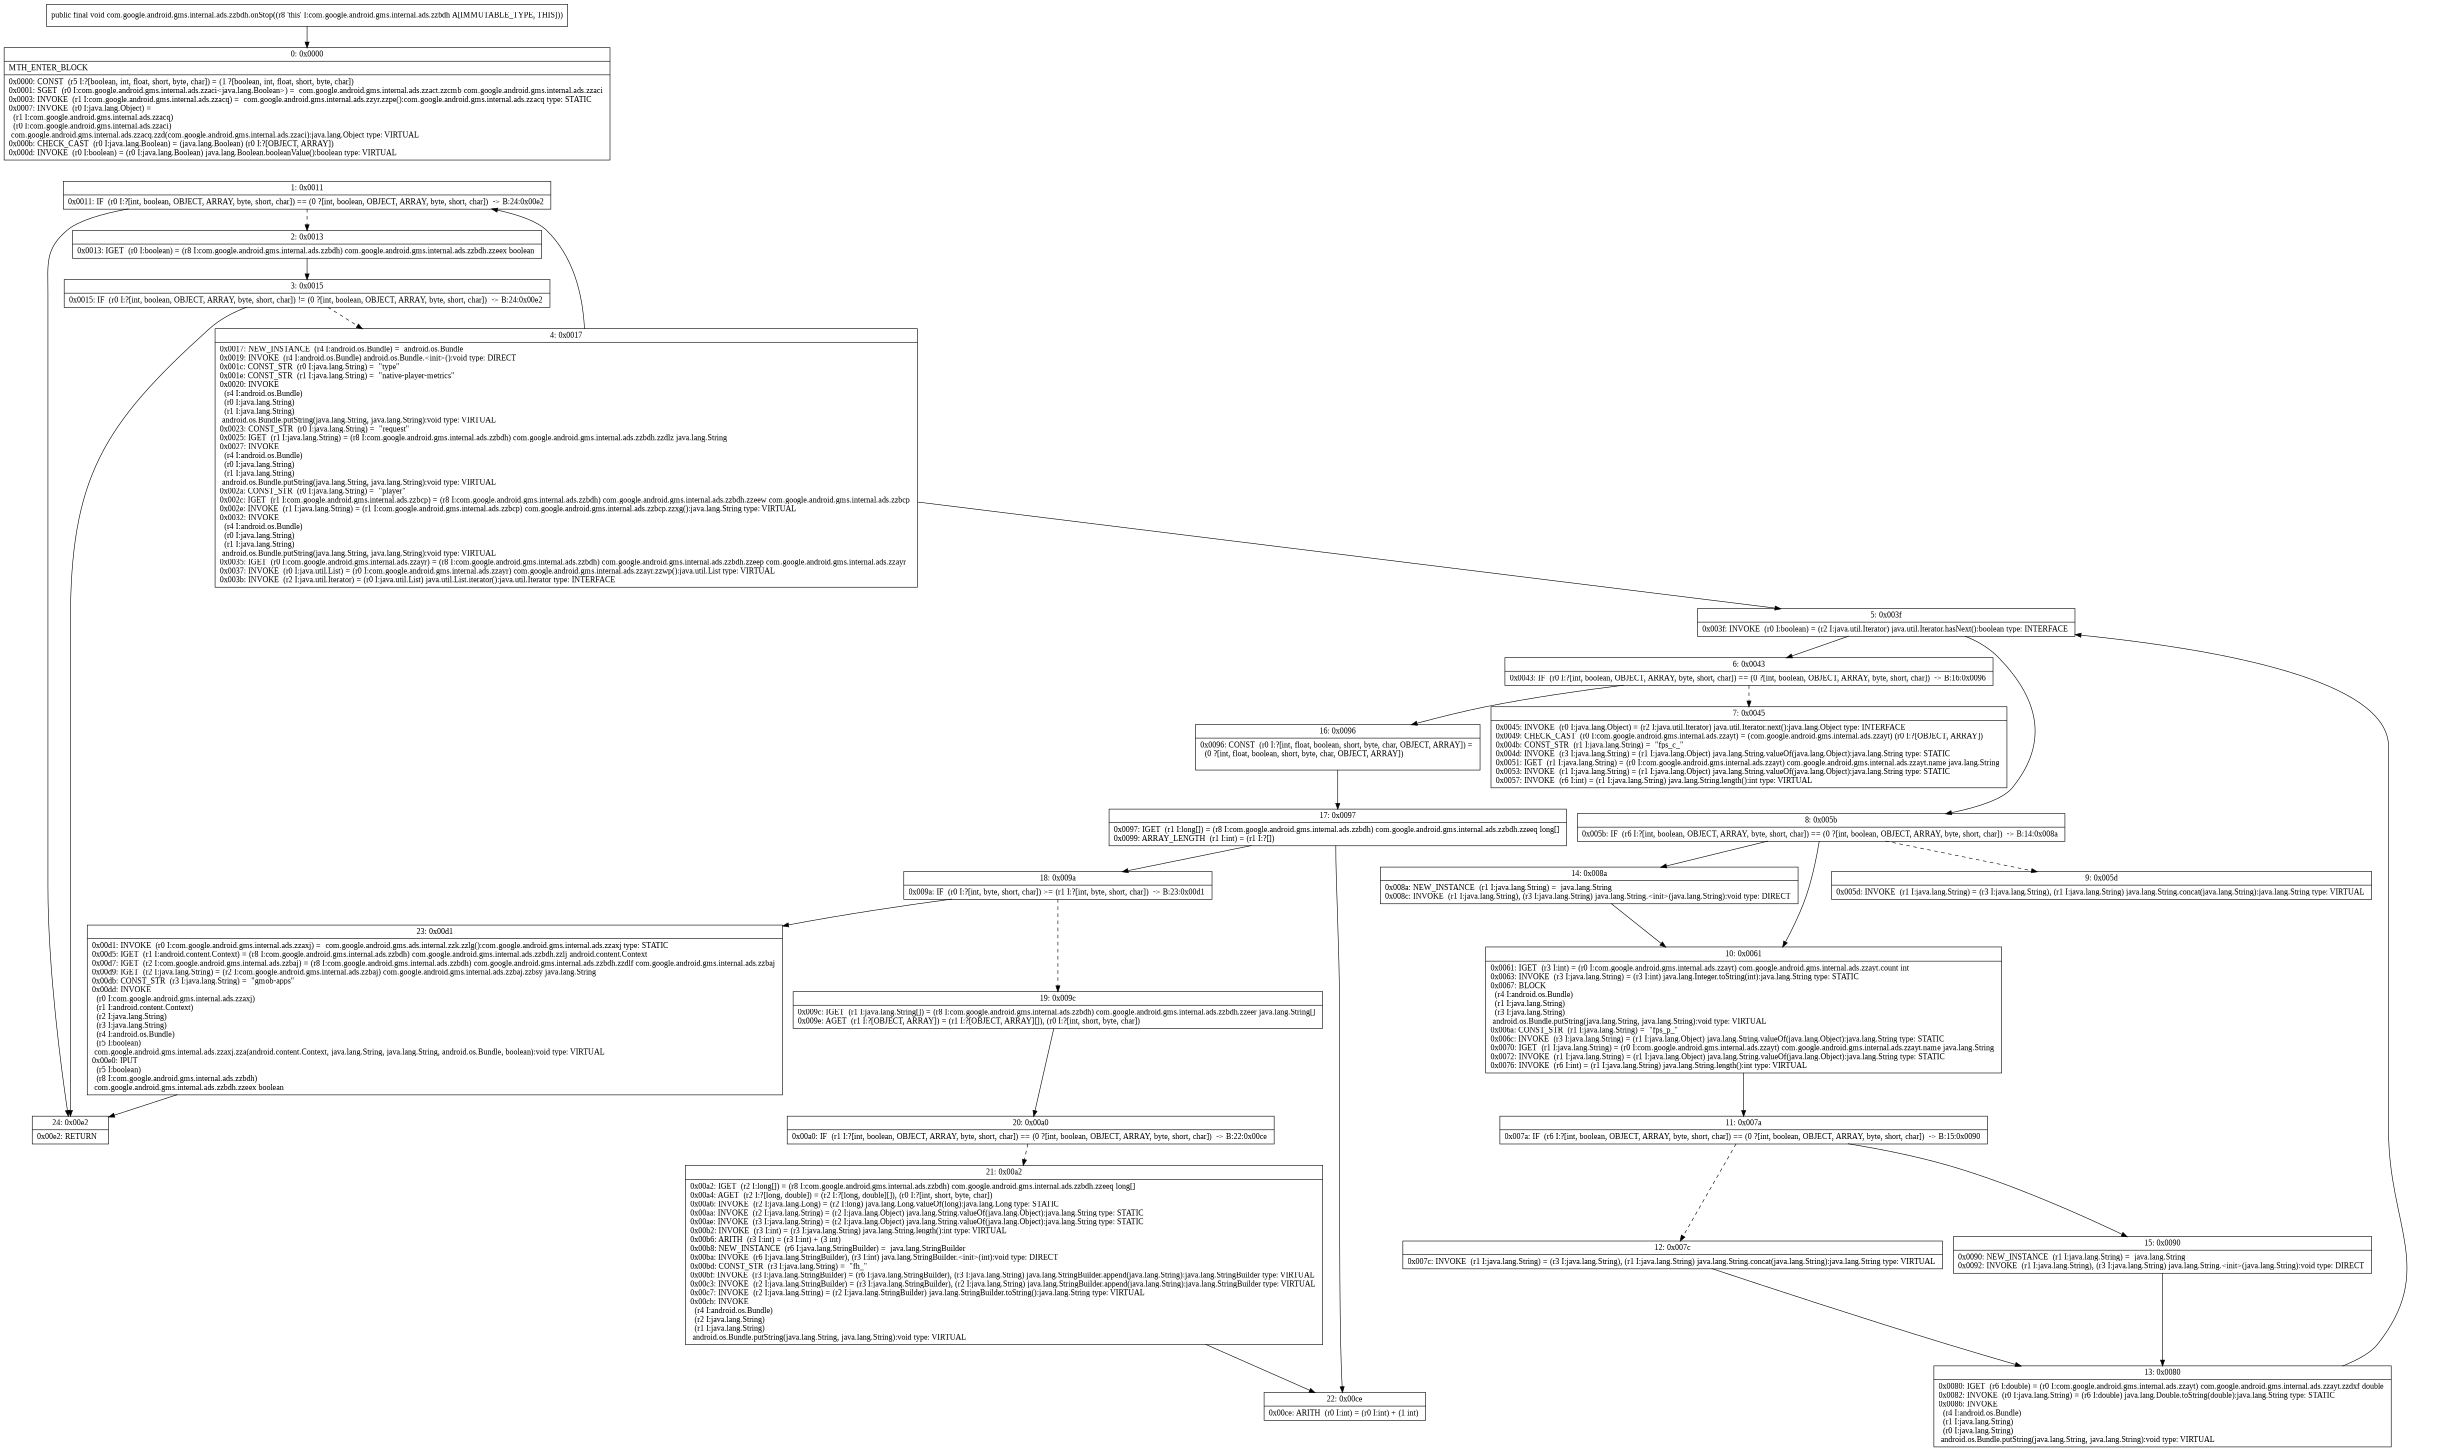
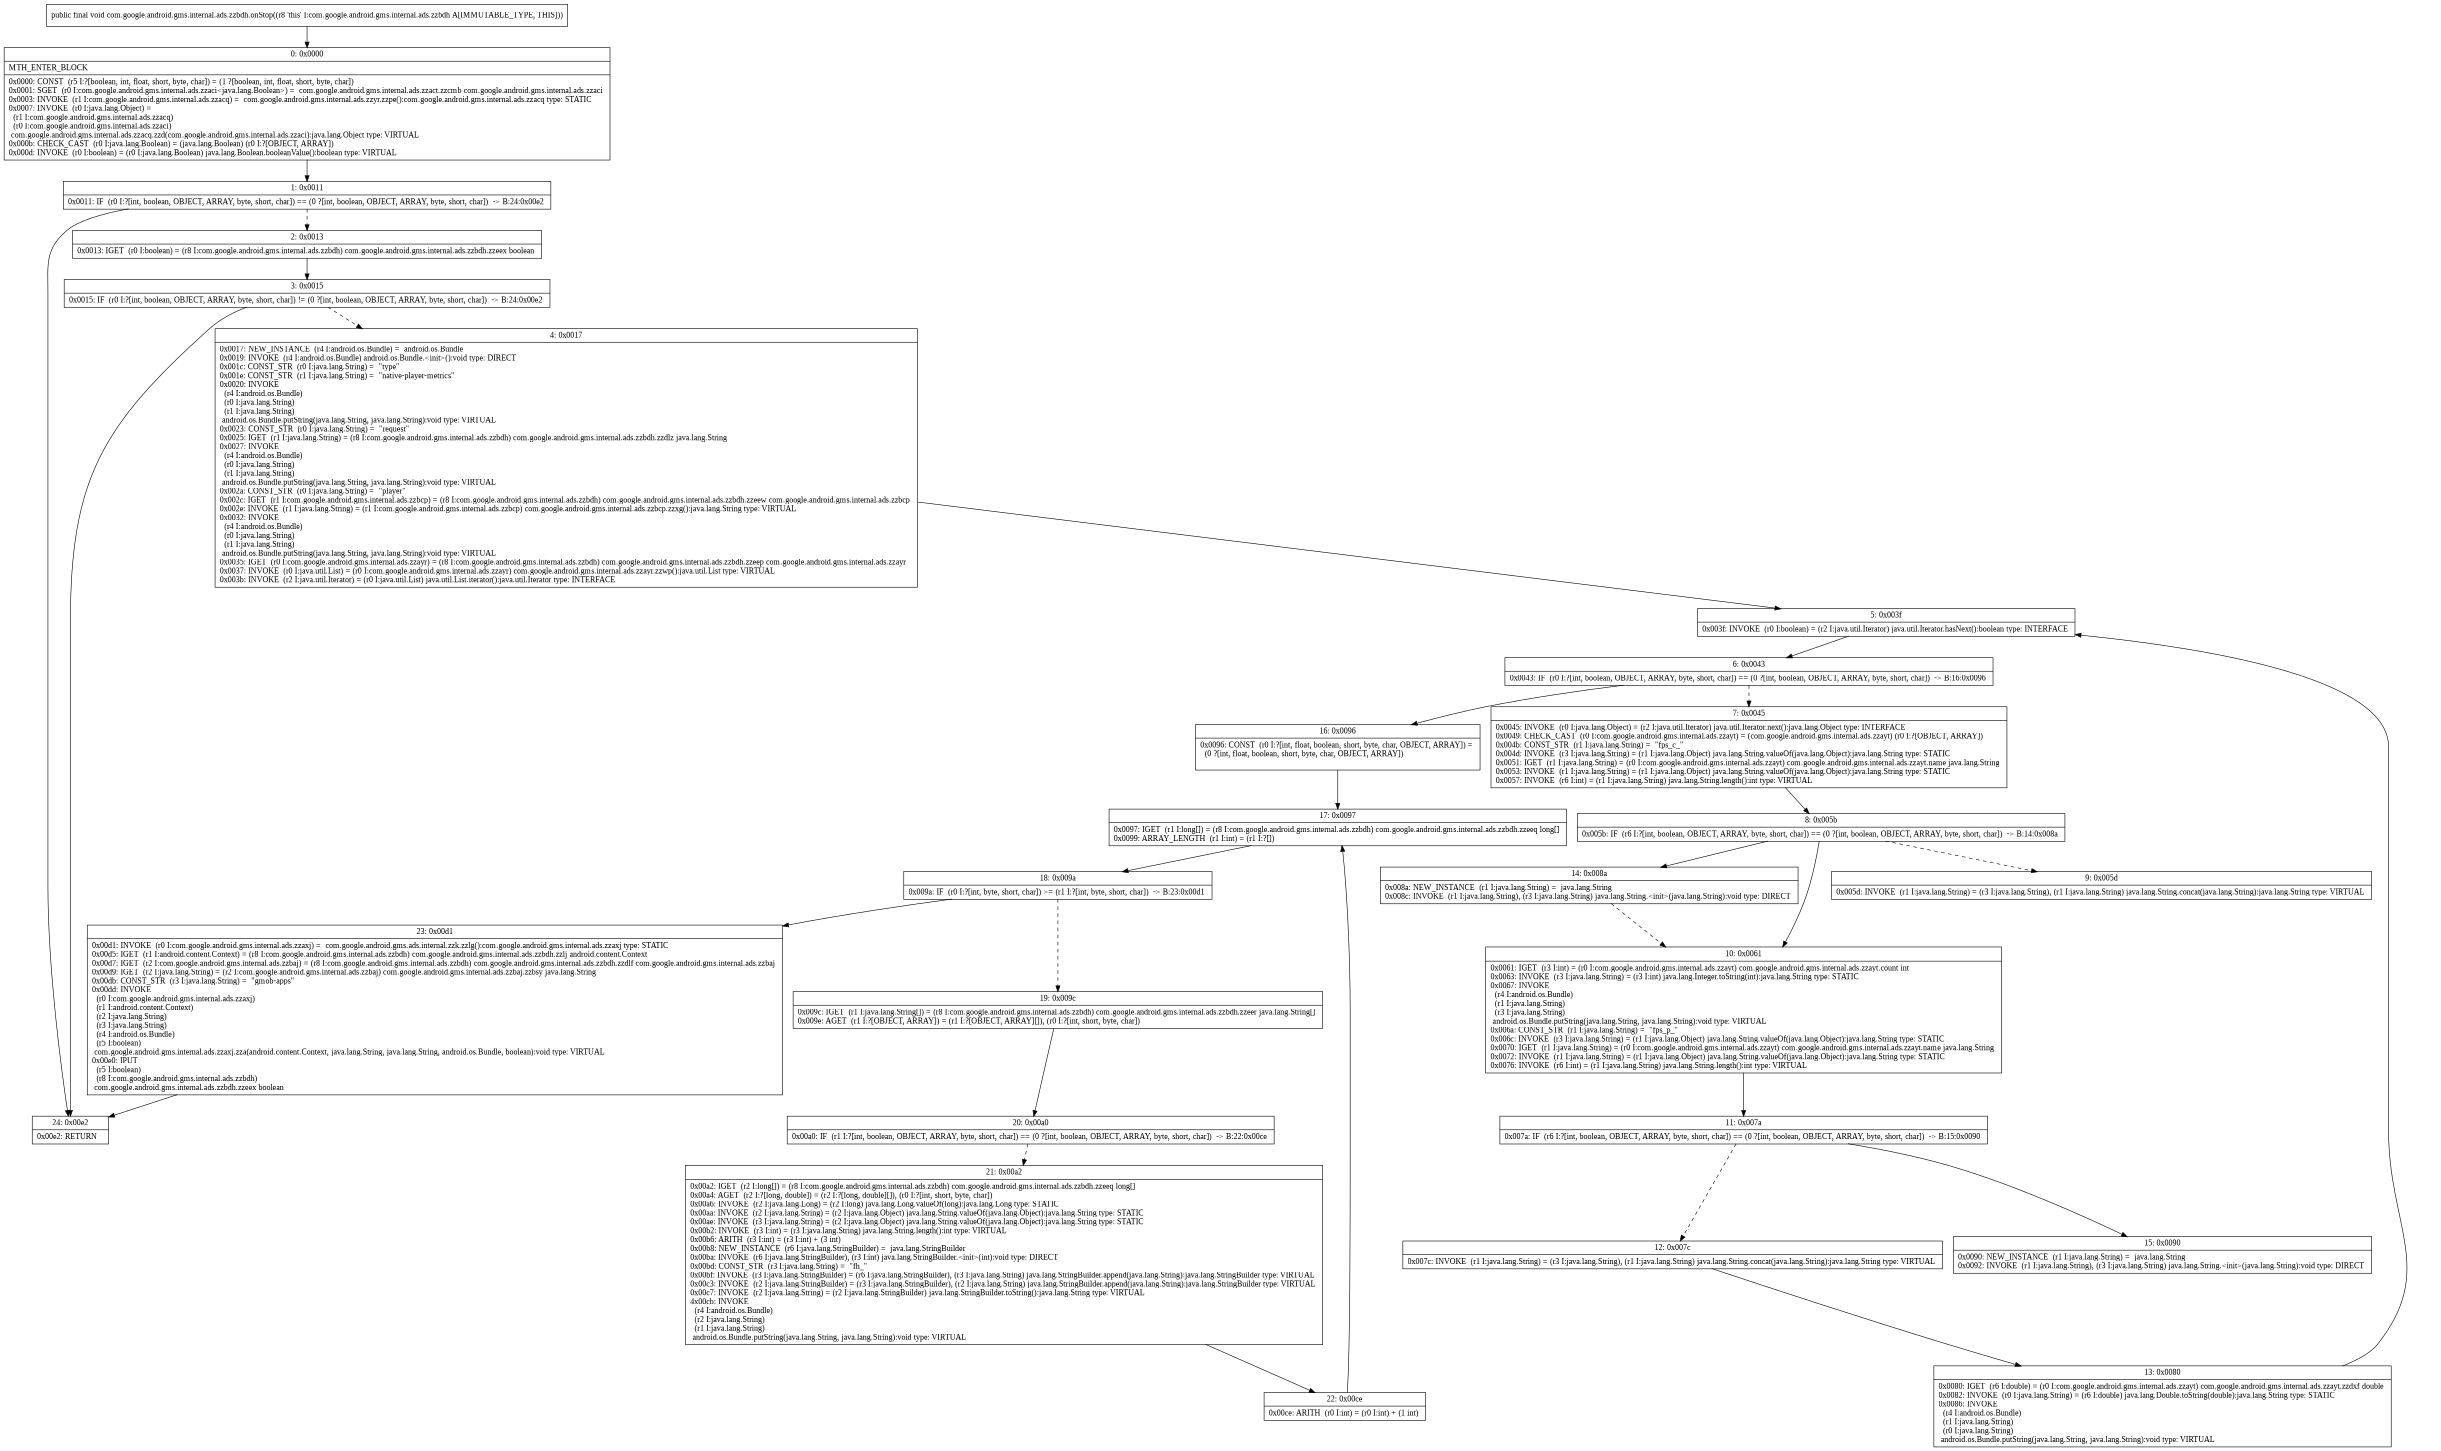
(563, 252) -> (307, 168)
(2035, 733) -> (1795, 798)
(1636, 923) -> (1636, 923)
(1521, 986) -> (1522, 986)
(1340, 1116) -> (1350, 1122)
(722, 1302) -> (722, 1302)
(2163, 1317) -> none
